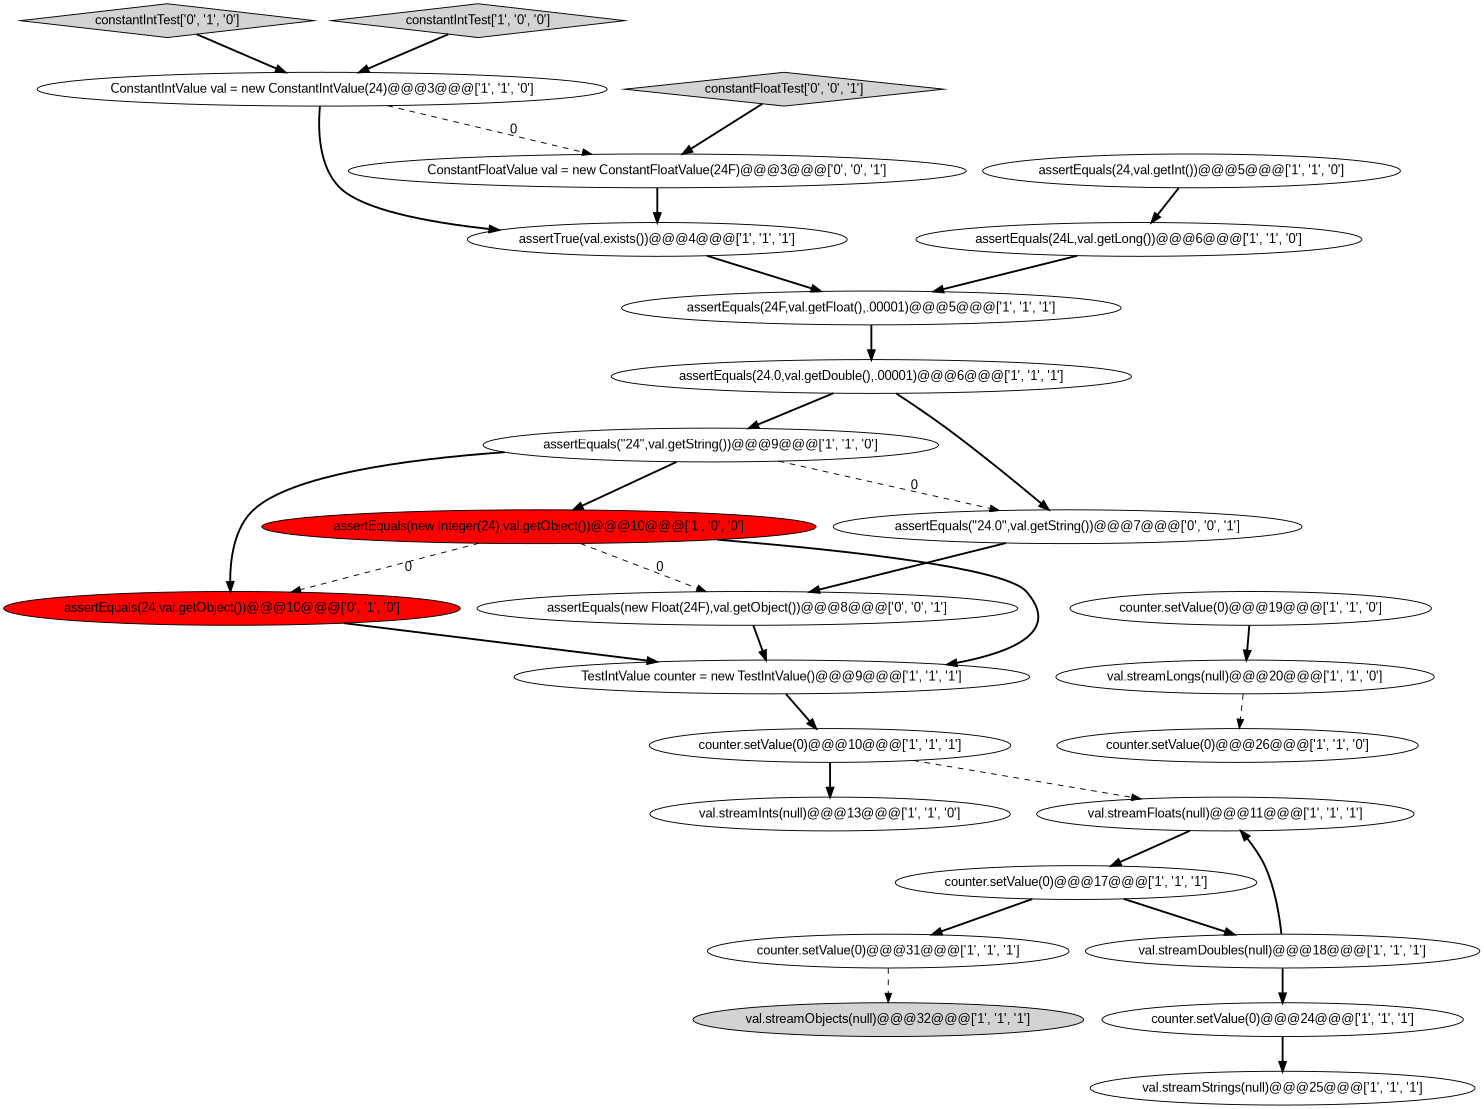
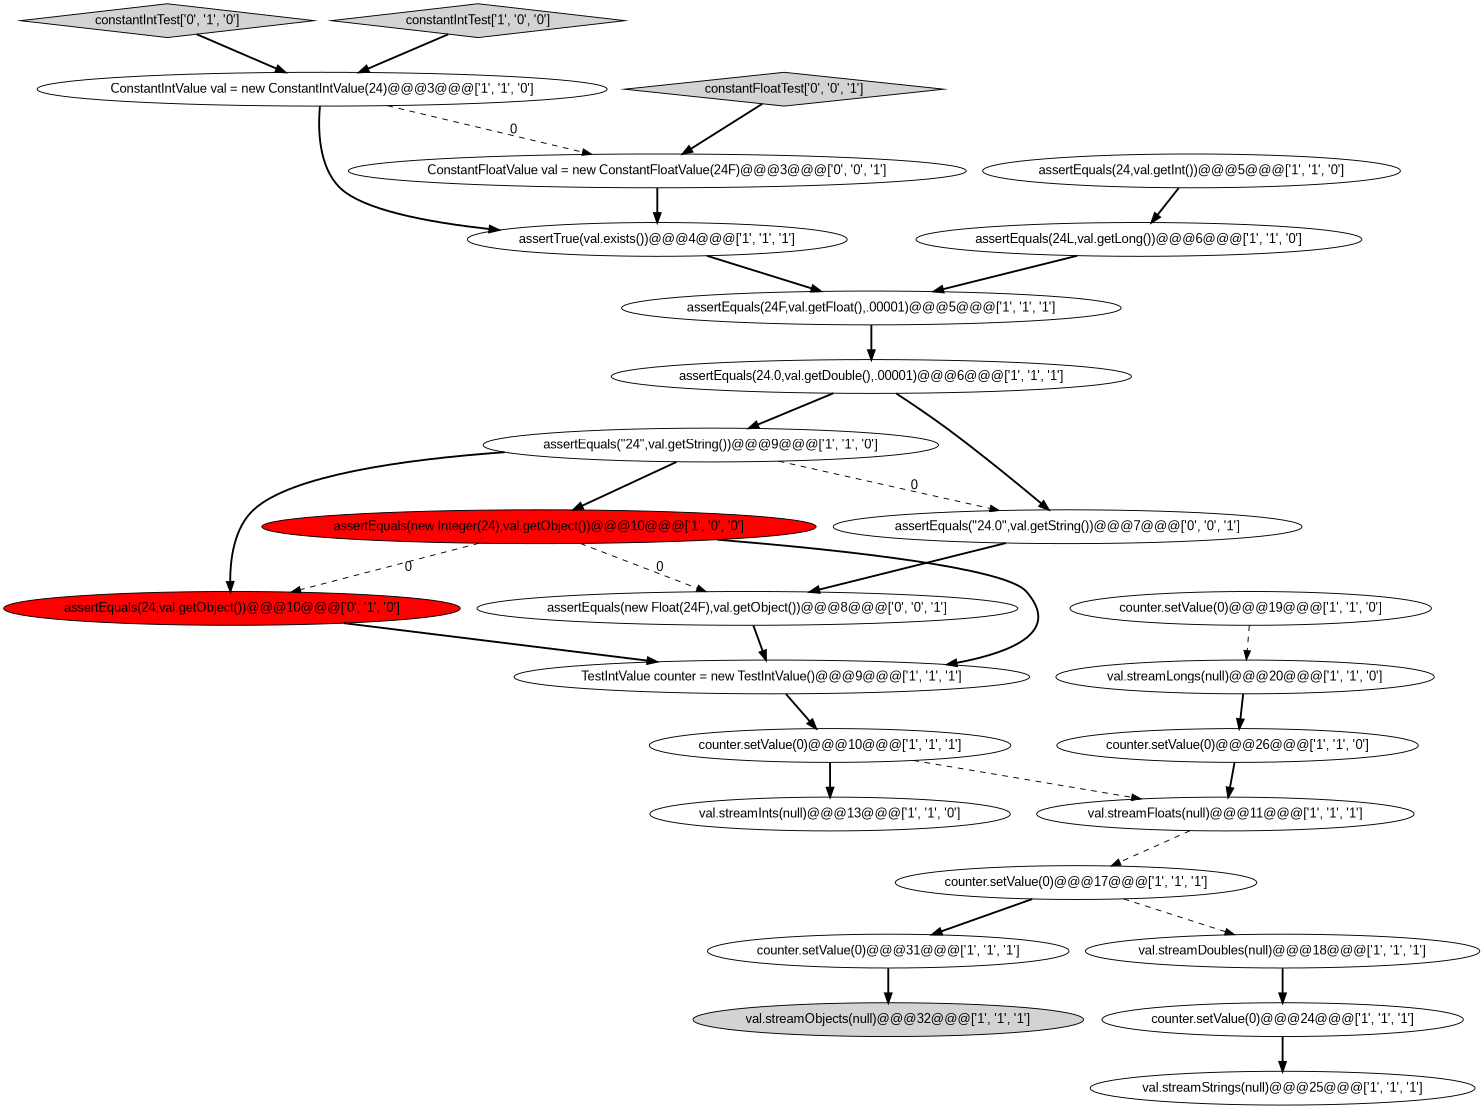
(1248, 638) -> (1248, 638)
(1242, 707) -> (1242, 707)
(1155, 846) -> (1155, 846)
(1272, 883) -> (1232, 775)
(1174, 915) -> (1174, 915)
(888, 981) -> (888, 981)
